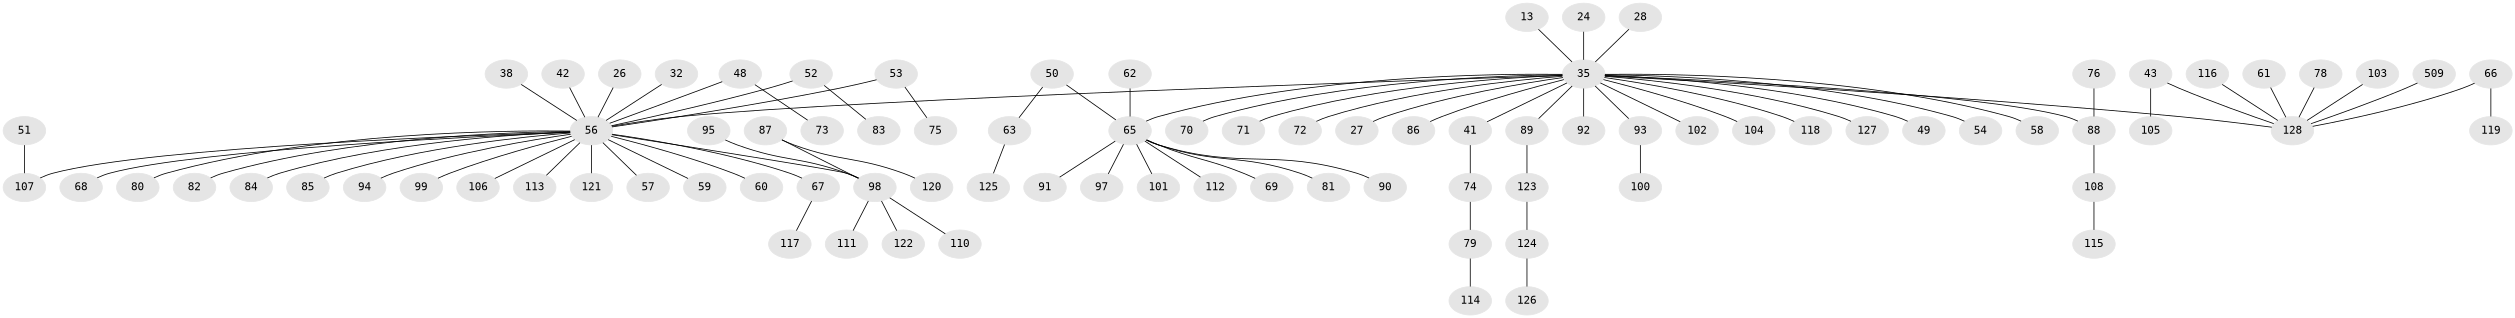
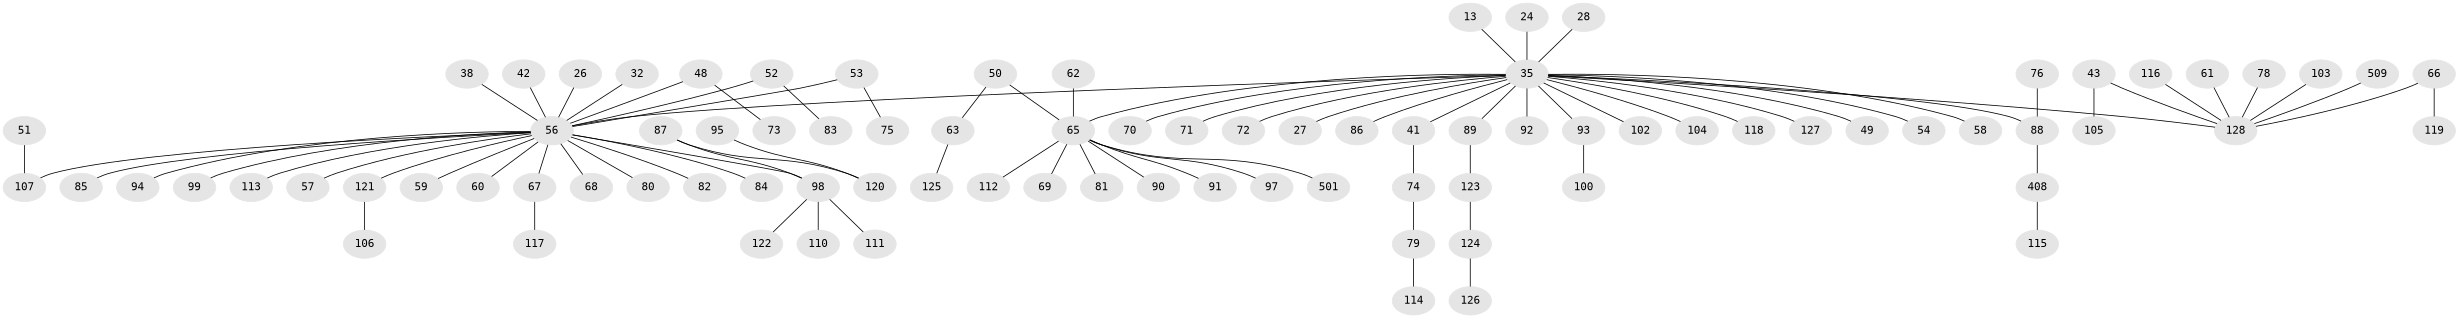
(775, 156) -> (777, 155)
(535, 159) -> (365, 216)
(1158, 187) -> (1329, 187)
(2094, 187) -> (2037, 187)
